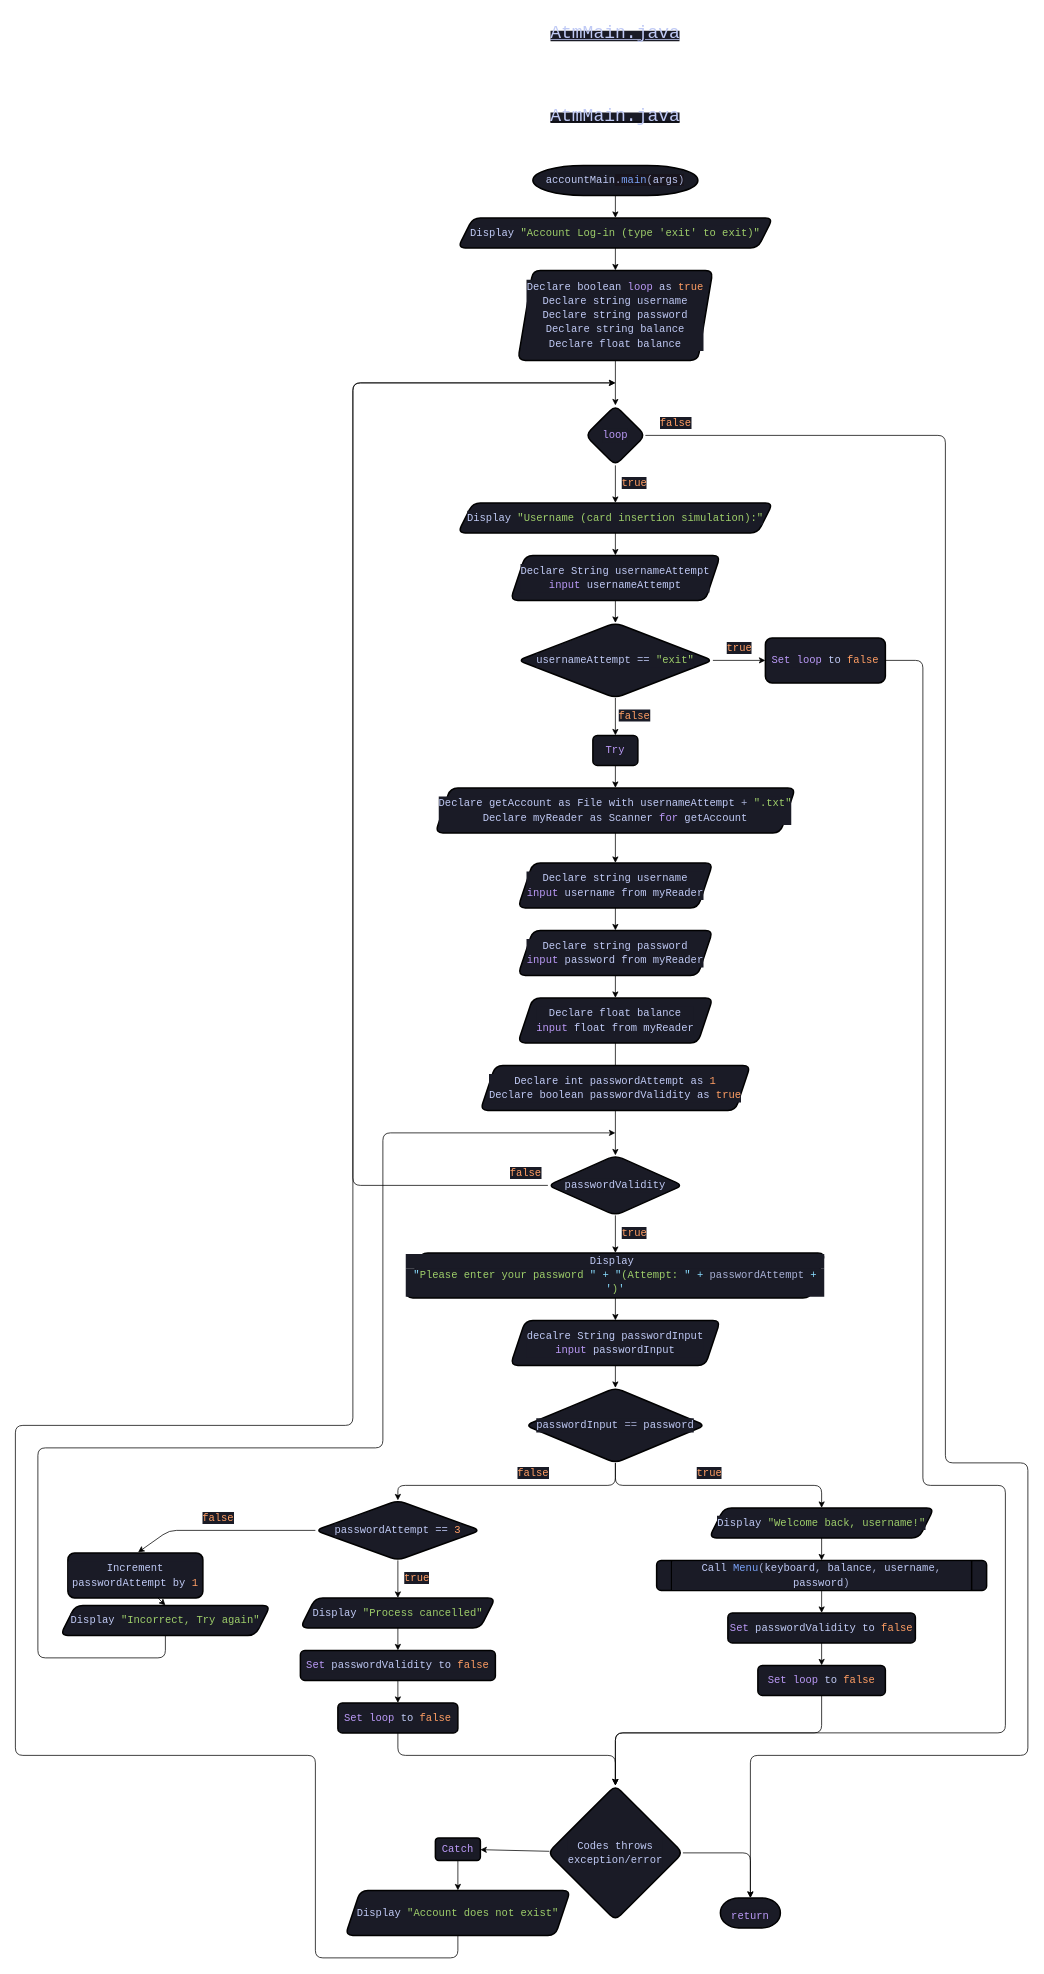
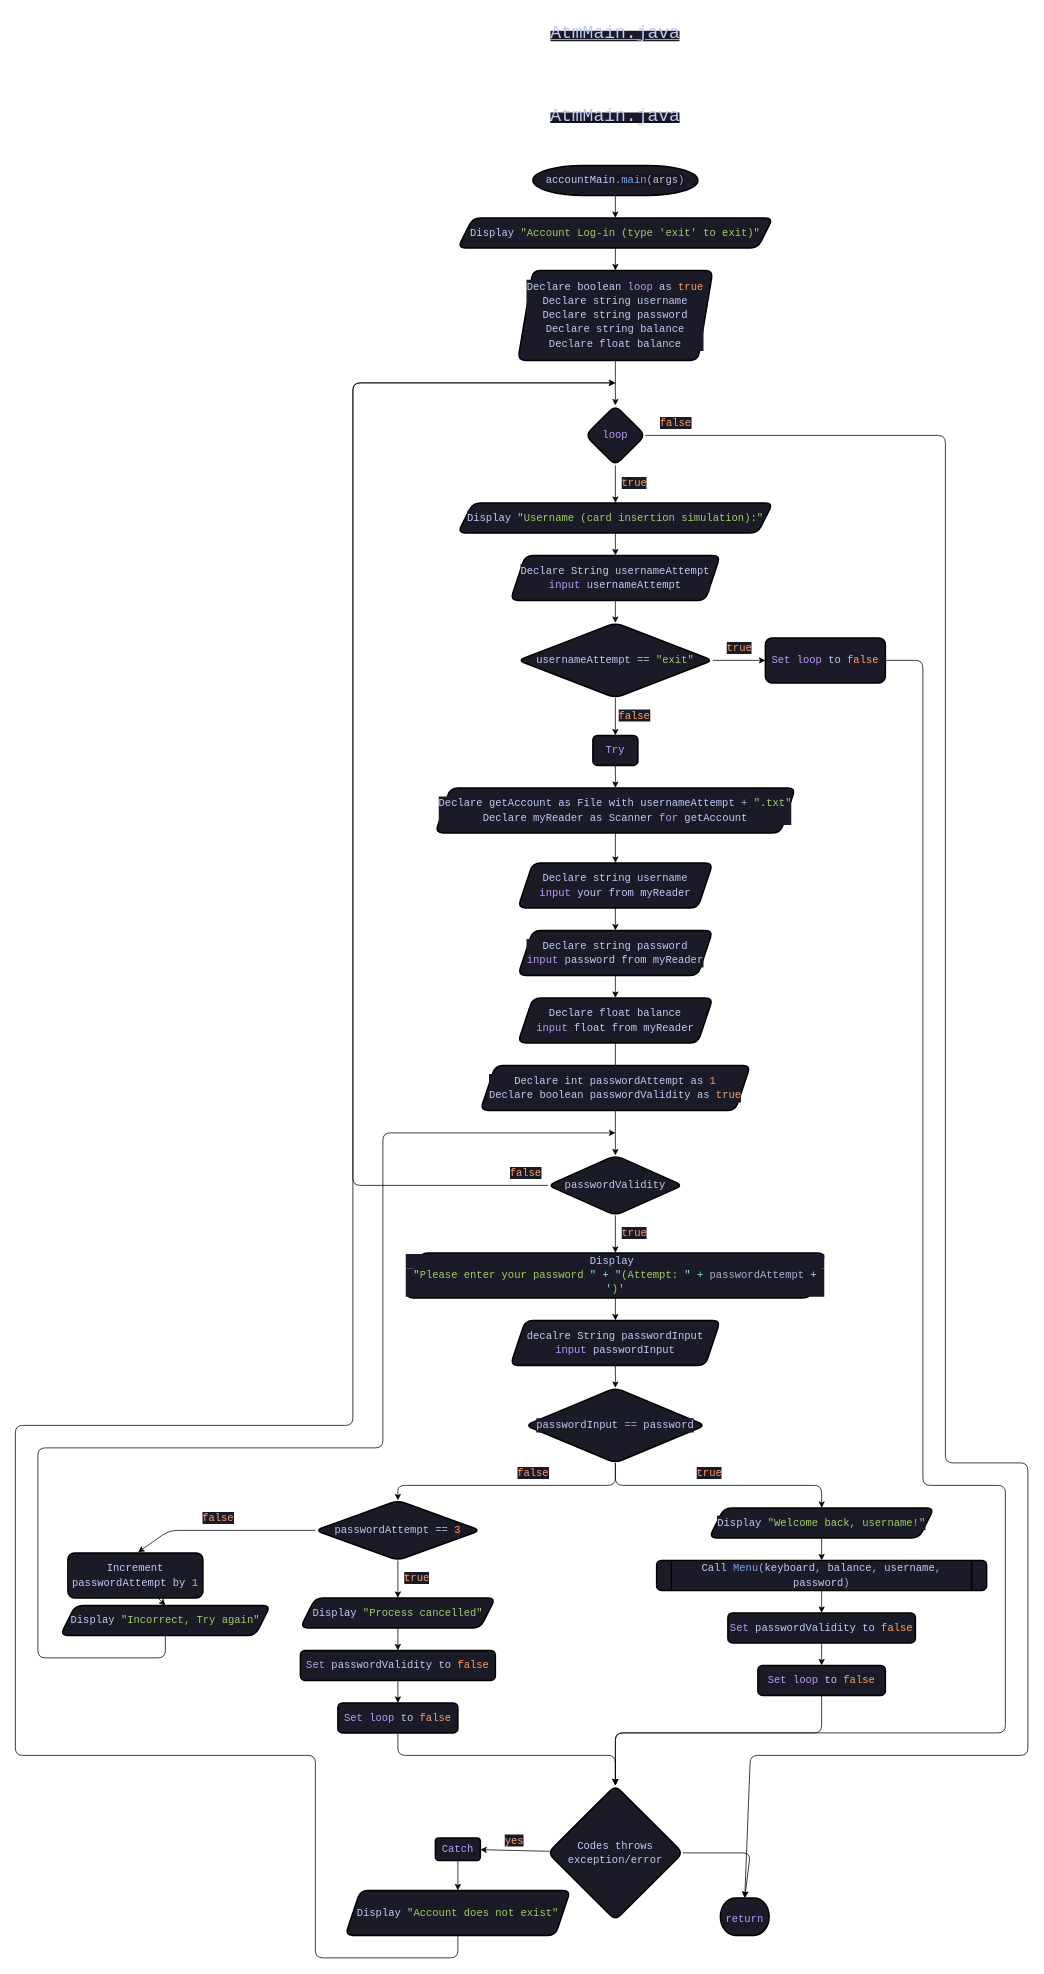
(615, 885) -> (615, 885)
none -> (514, 1838)
(750, 1913) -> (745, 1917)
